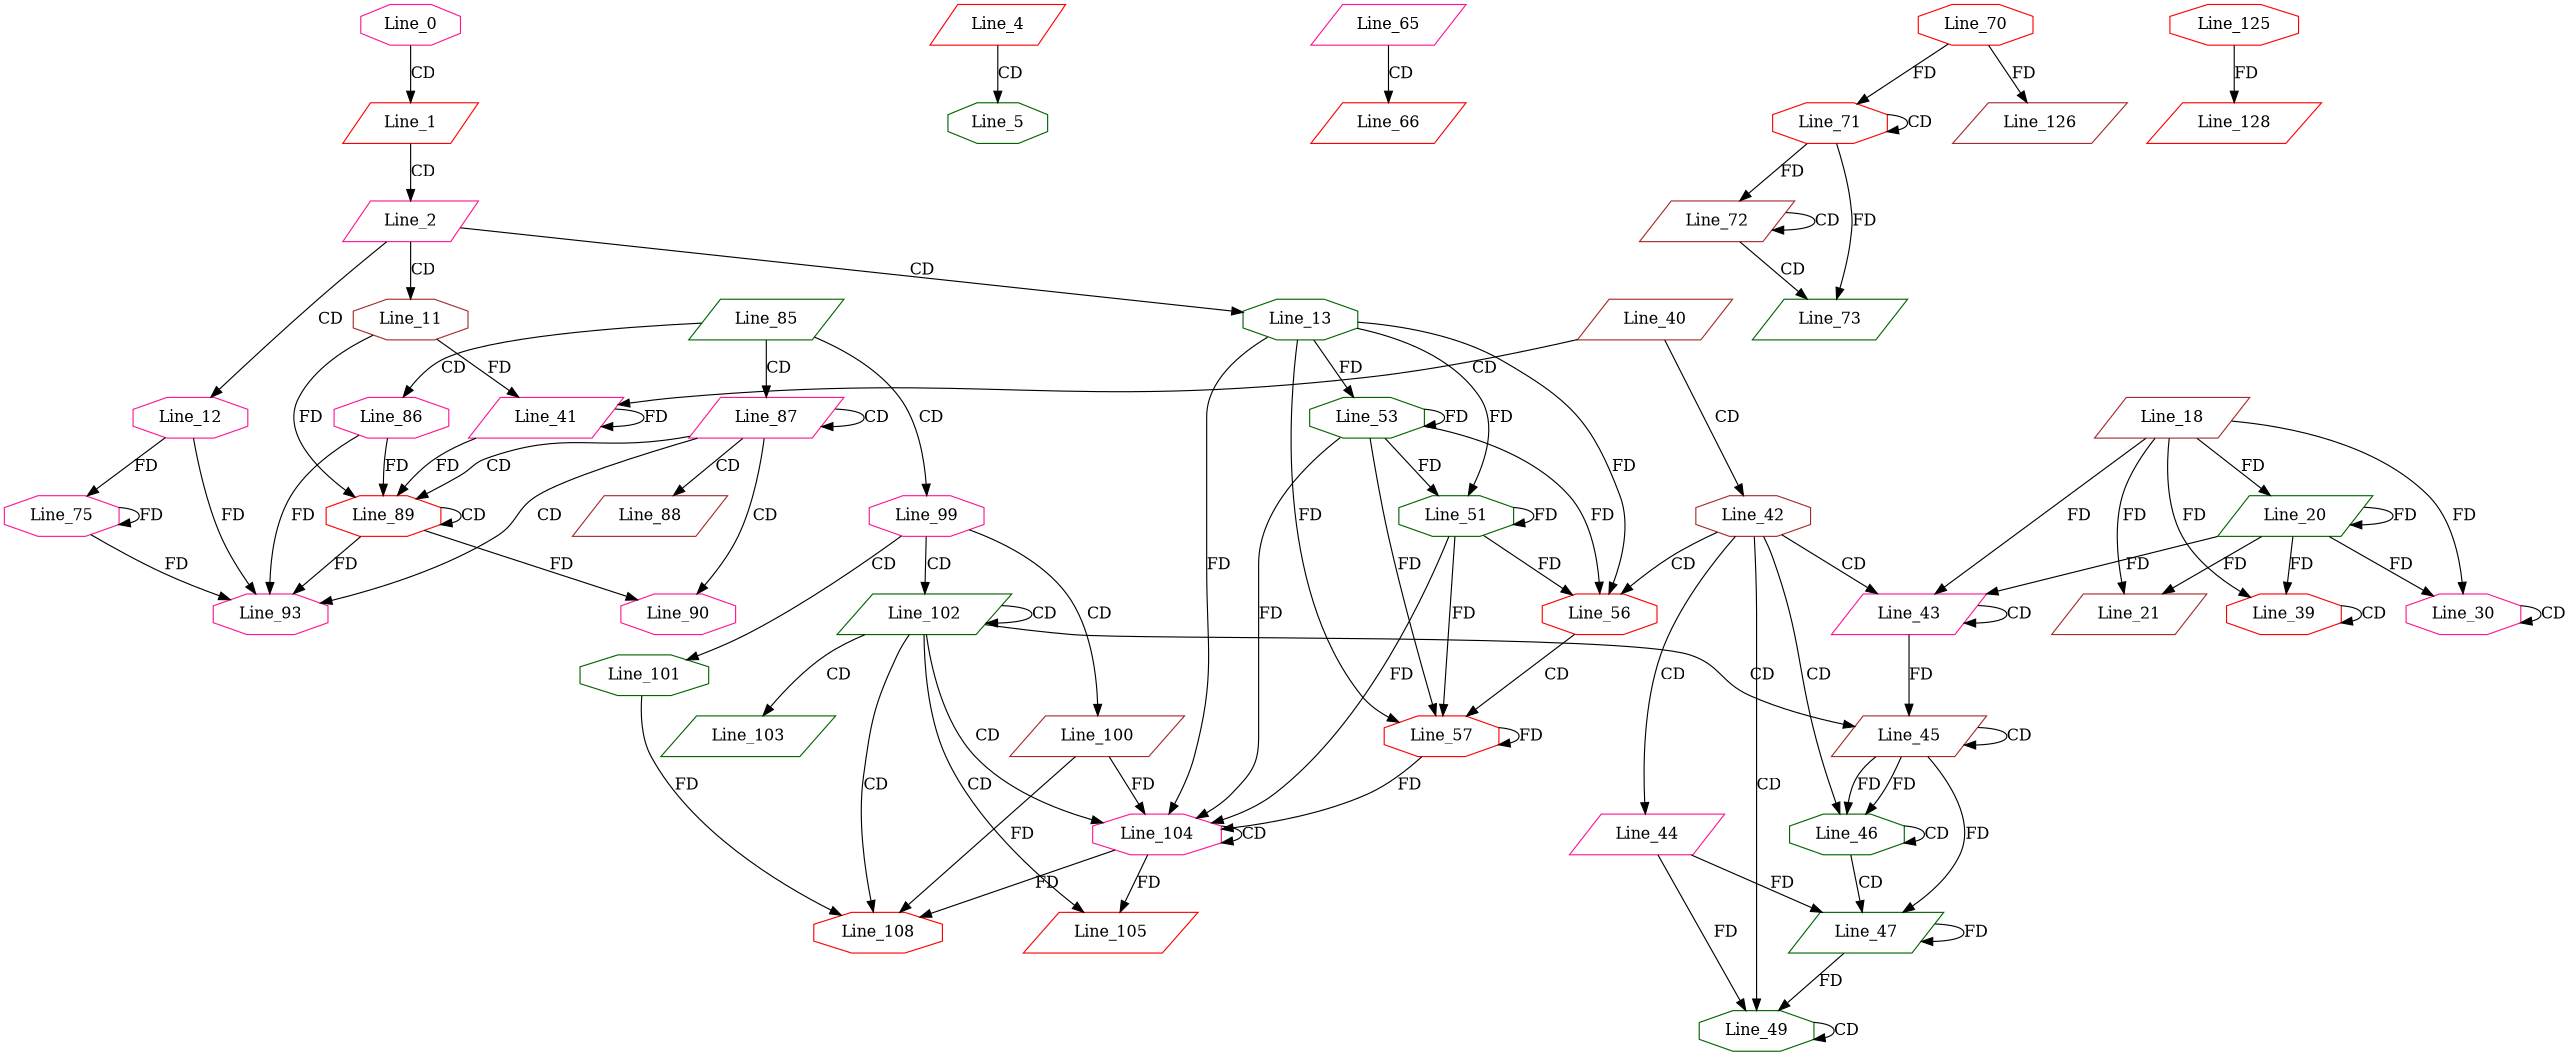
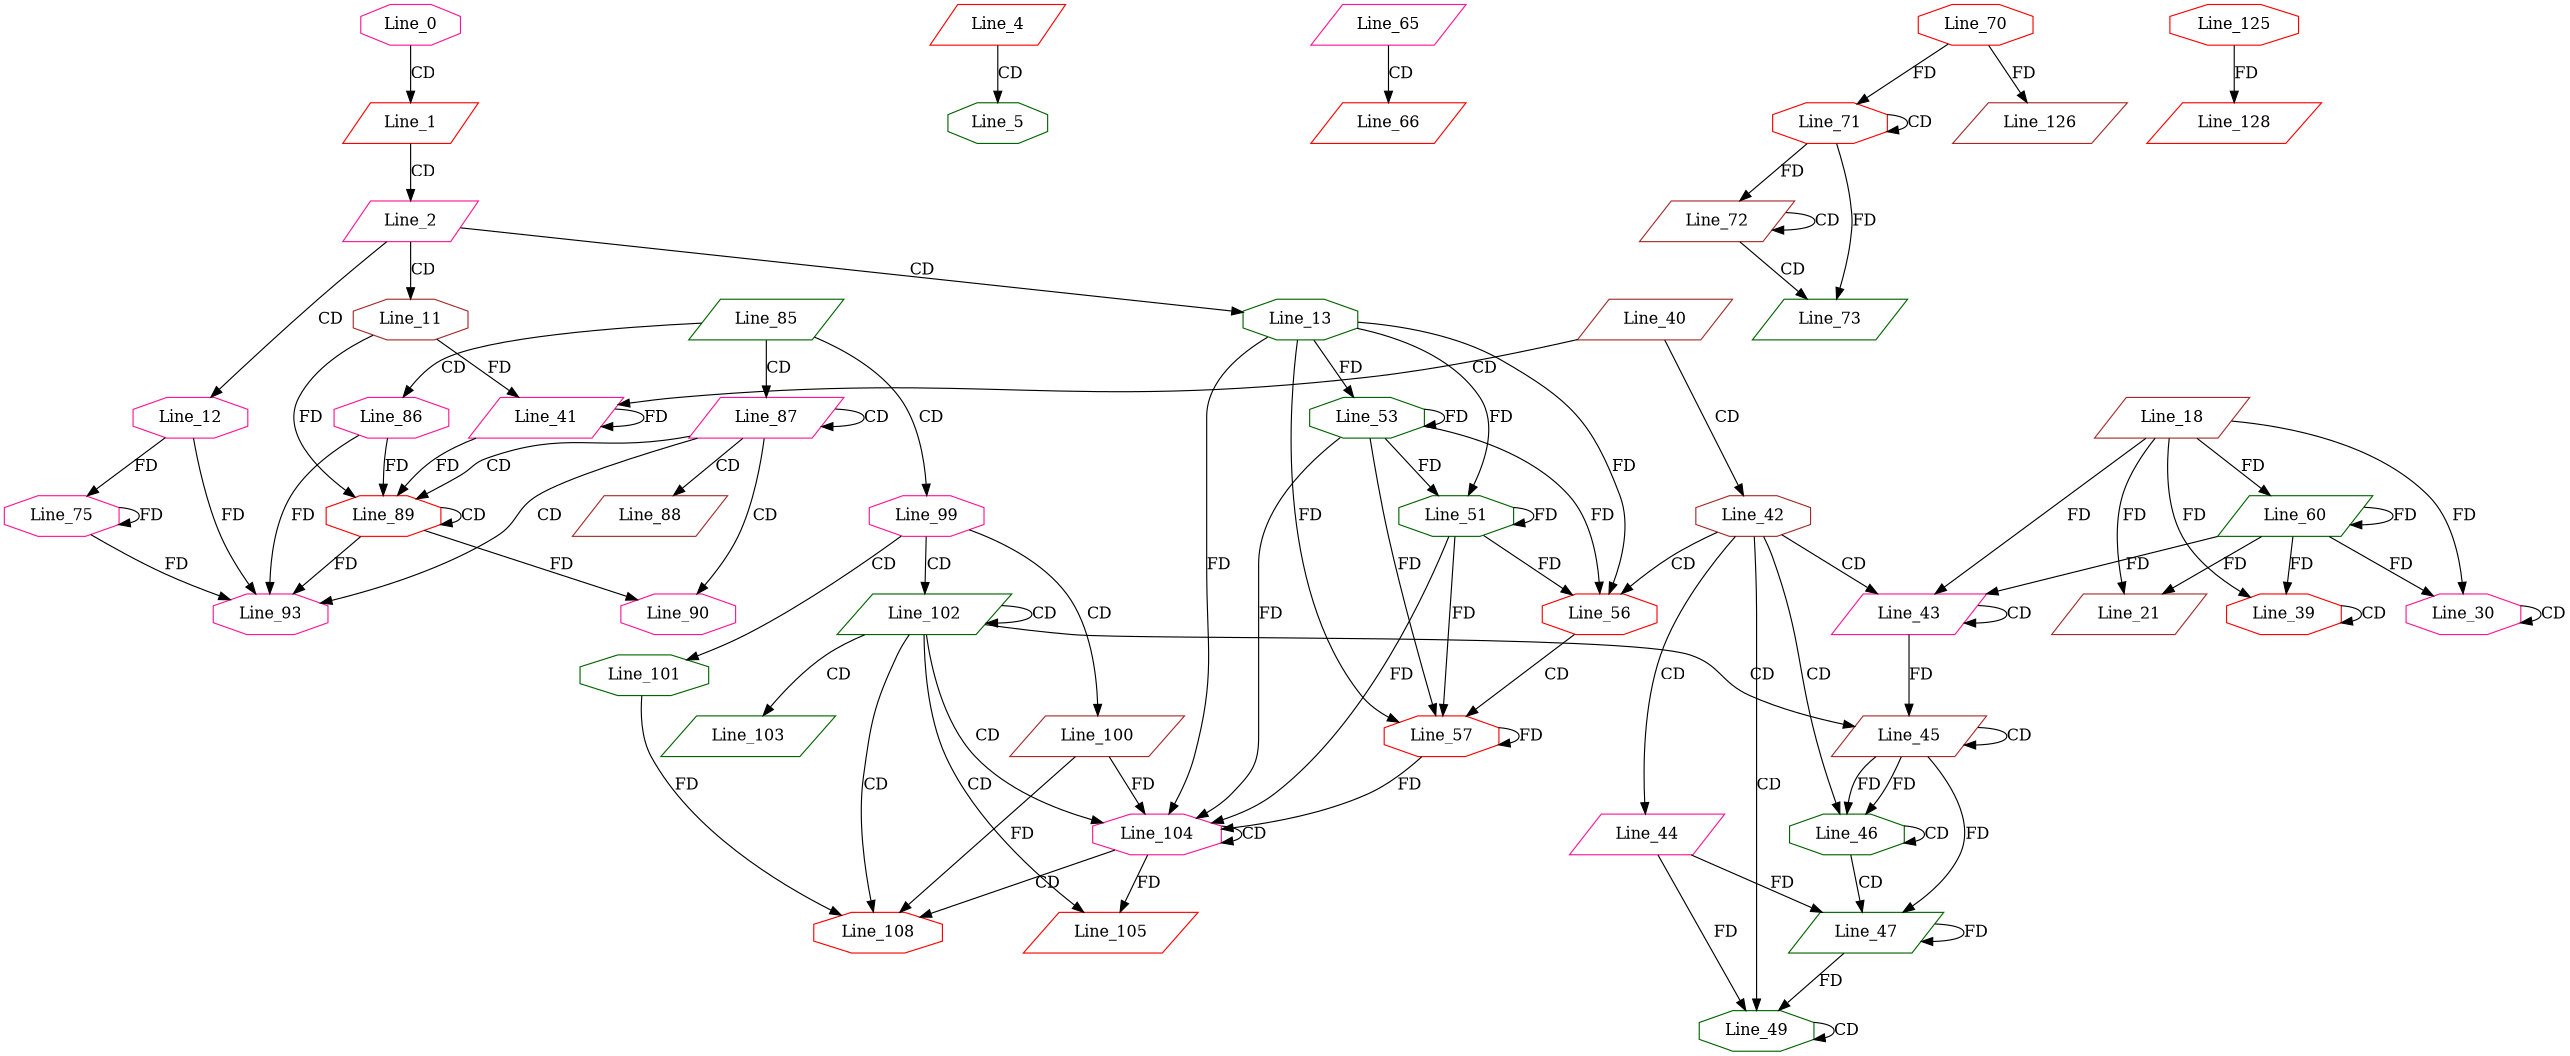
(2295, 516) -> (2295, 516)
(1047, 884) -> (1047, 884)
